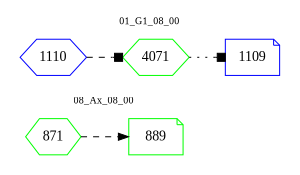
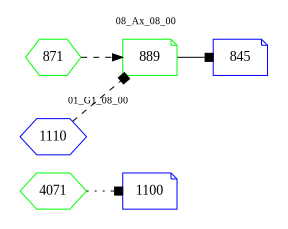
(100, 57) -> (96, 102)
none -> (240, 57)
(252, 57) -> (150, 191)
